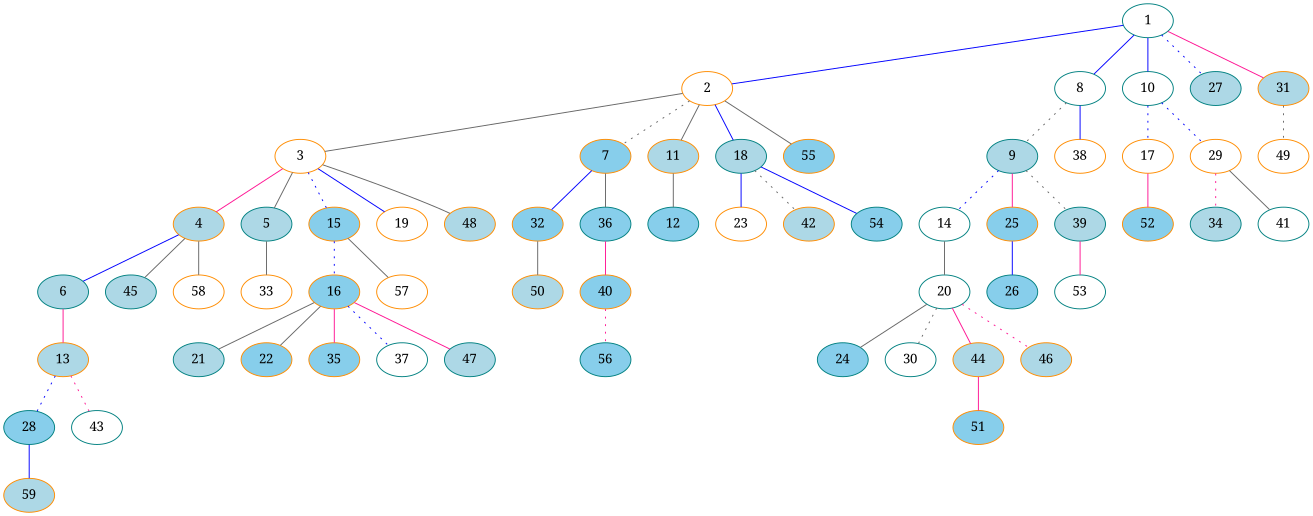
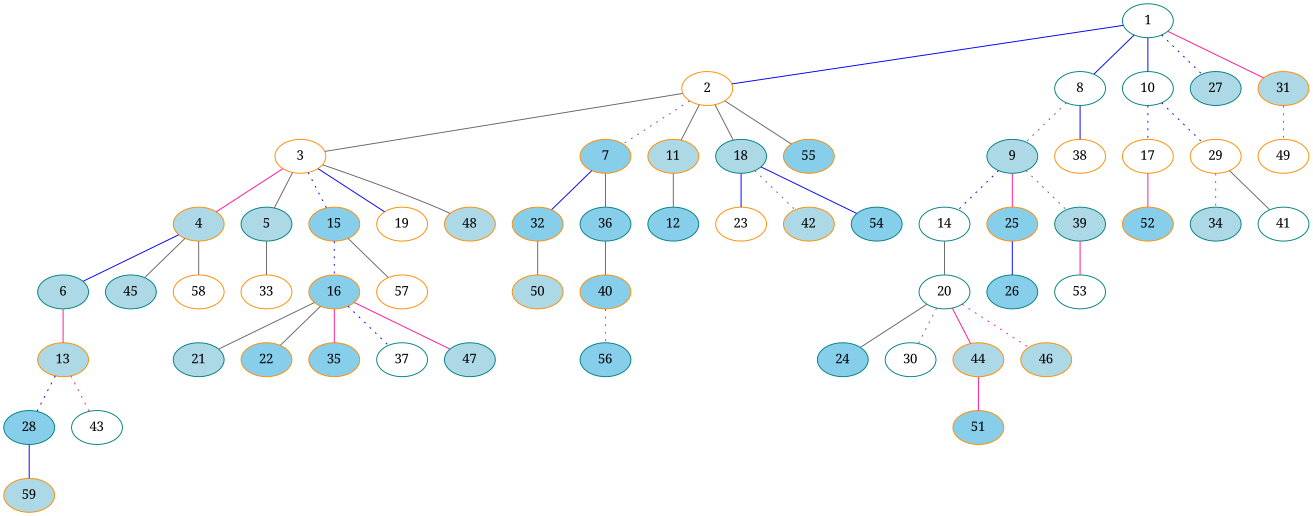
(724, 122) -> (724, 122)
